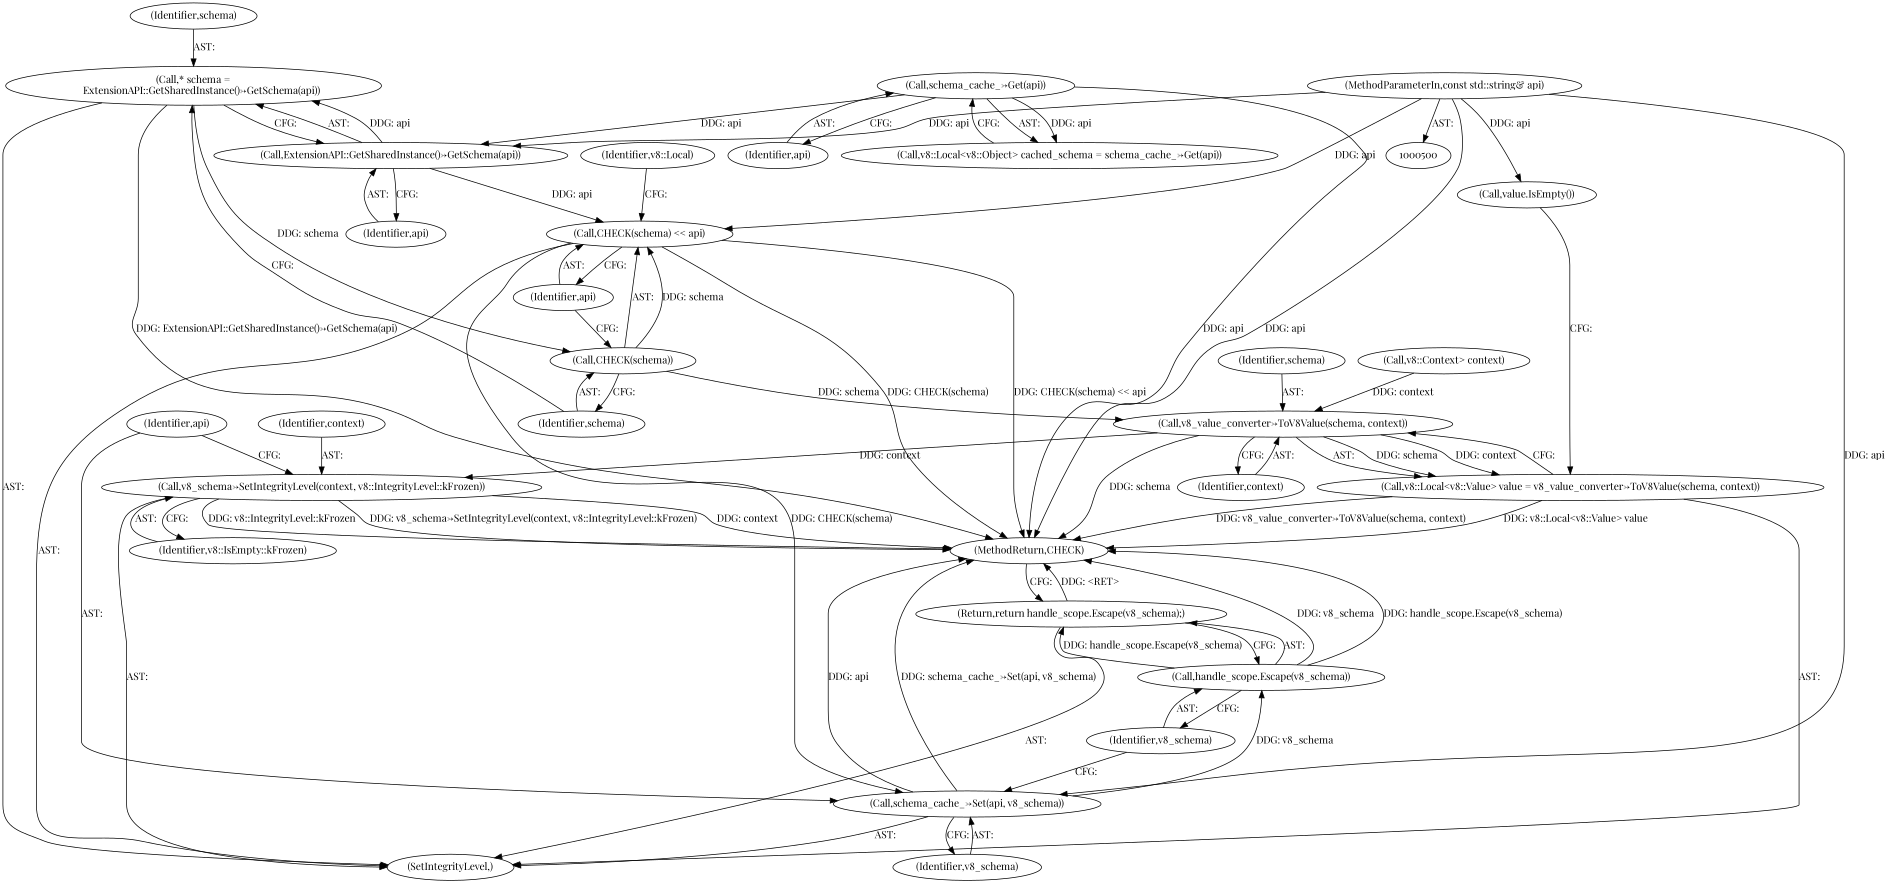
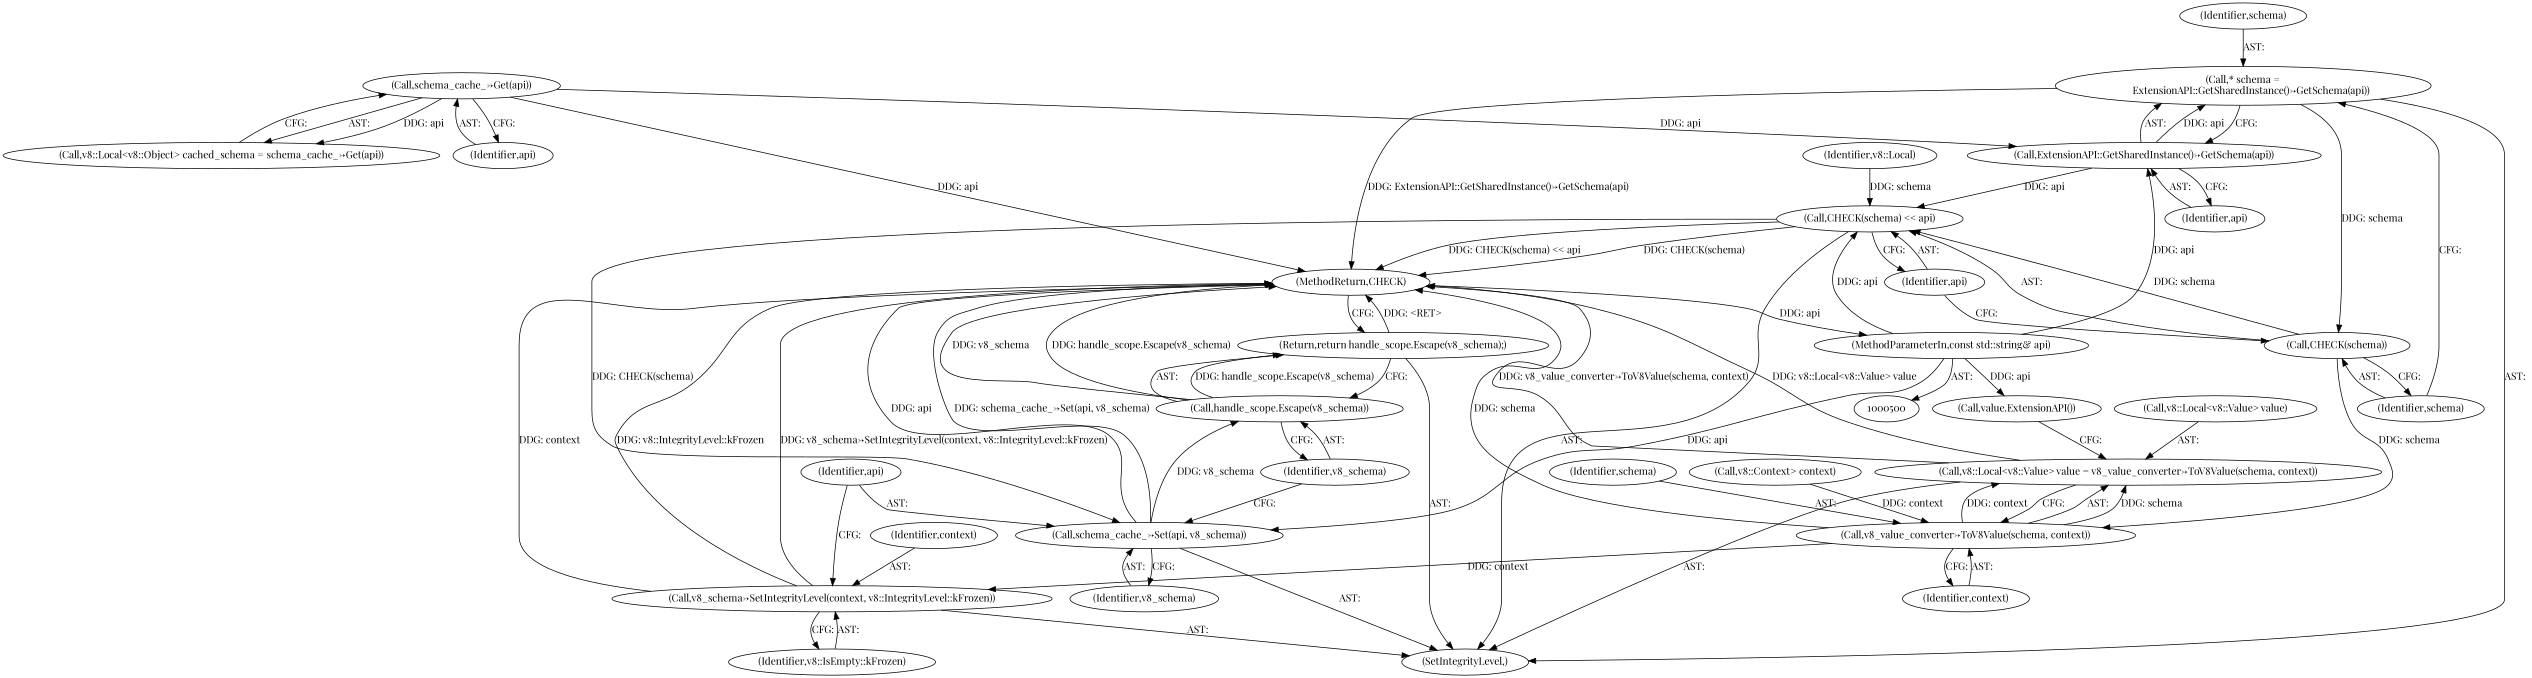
(658, 195) -> (1901, 187)
(1527, 195) -> (2017, 409)
(1262, 326) -> (1645, 297)
none -> (2216, 409)
